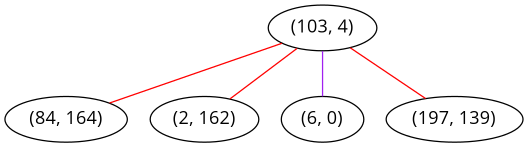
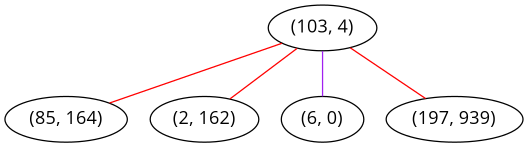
(66, 119) -> (66, 119)
(455, 119) -> (455, 119)
